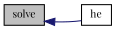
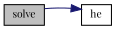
(68, 22) -> (58, 8)
